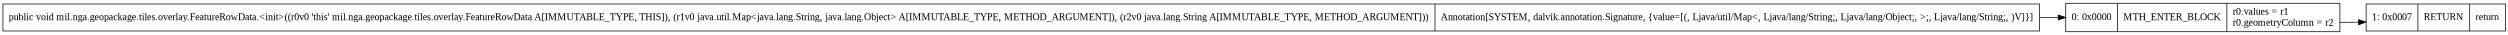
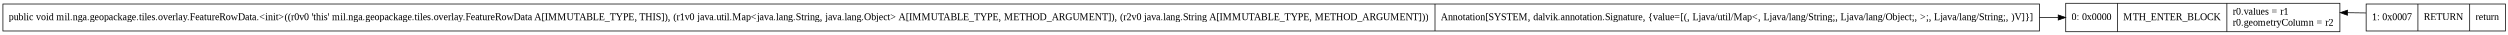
(2349, 22) -> (2357, 13)
